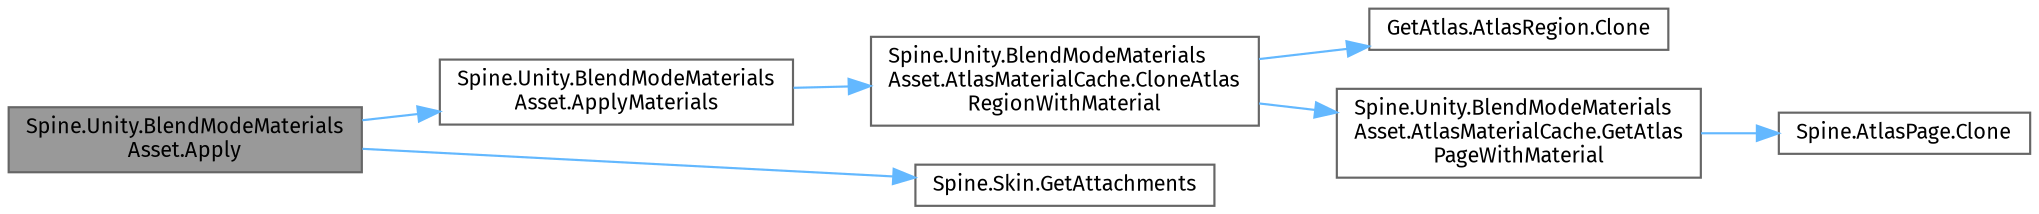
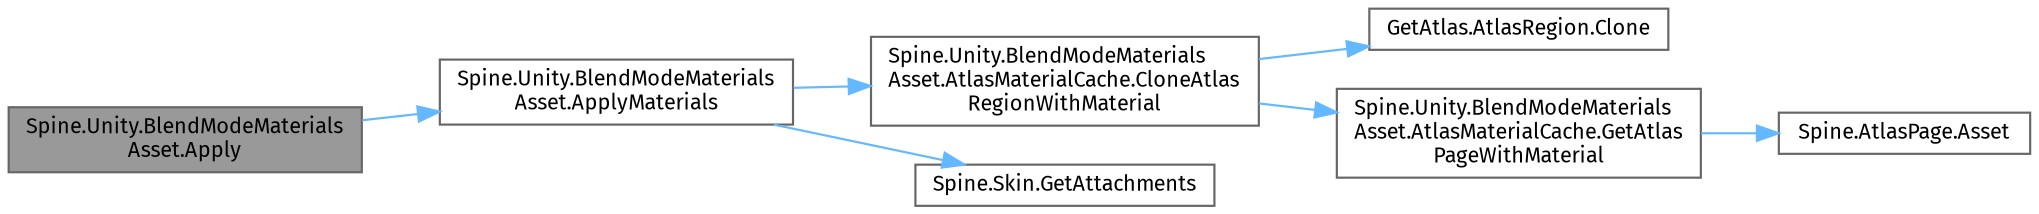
(1904, 133) -> (1904, 133)
(628, 163) -> (858, 142)
